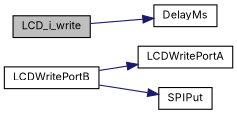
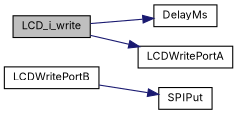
(113, 68) -> (110, 40)
